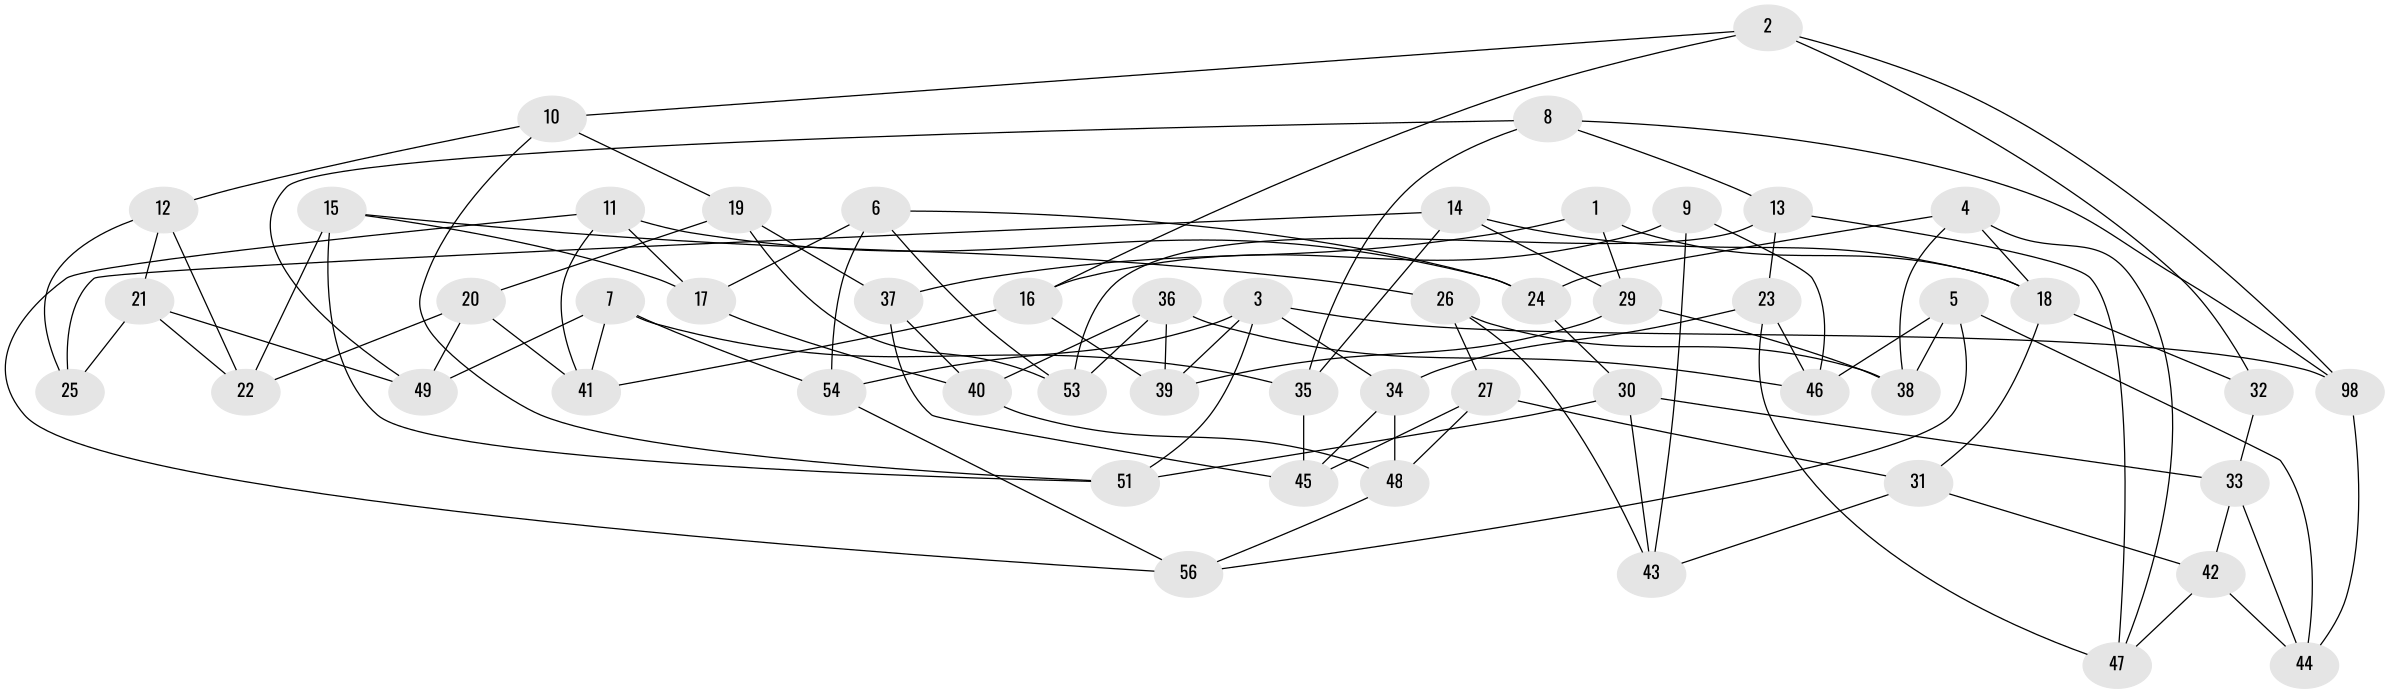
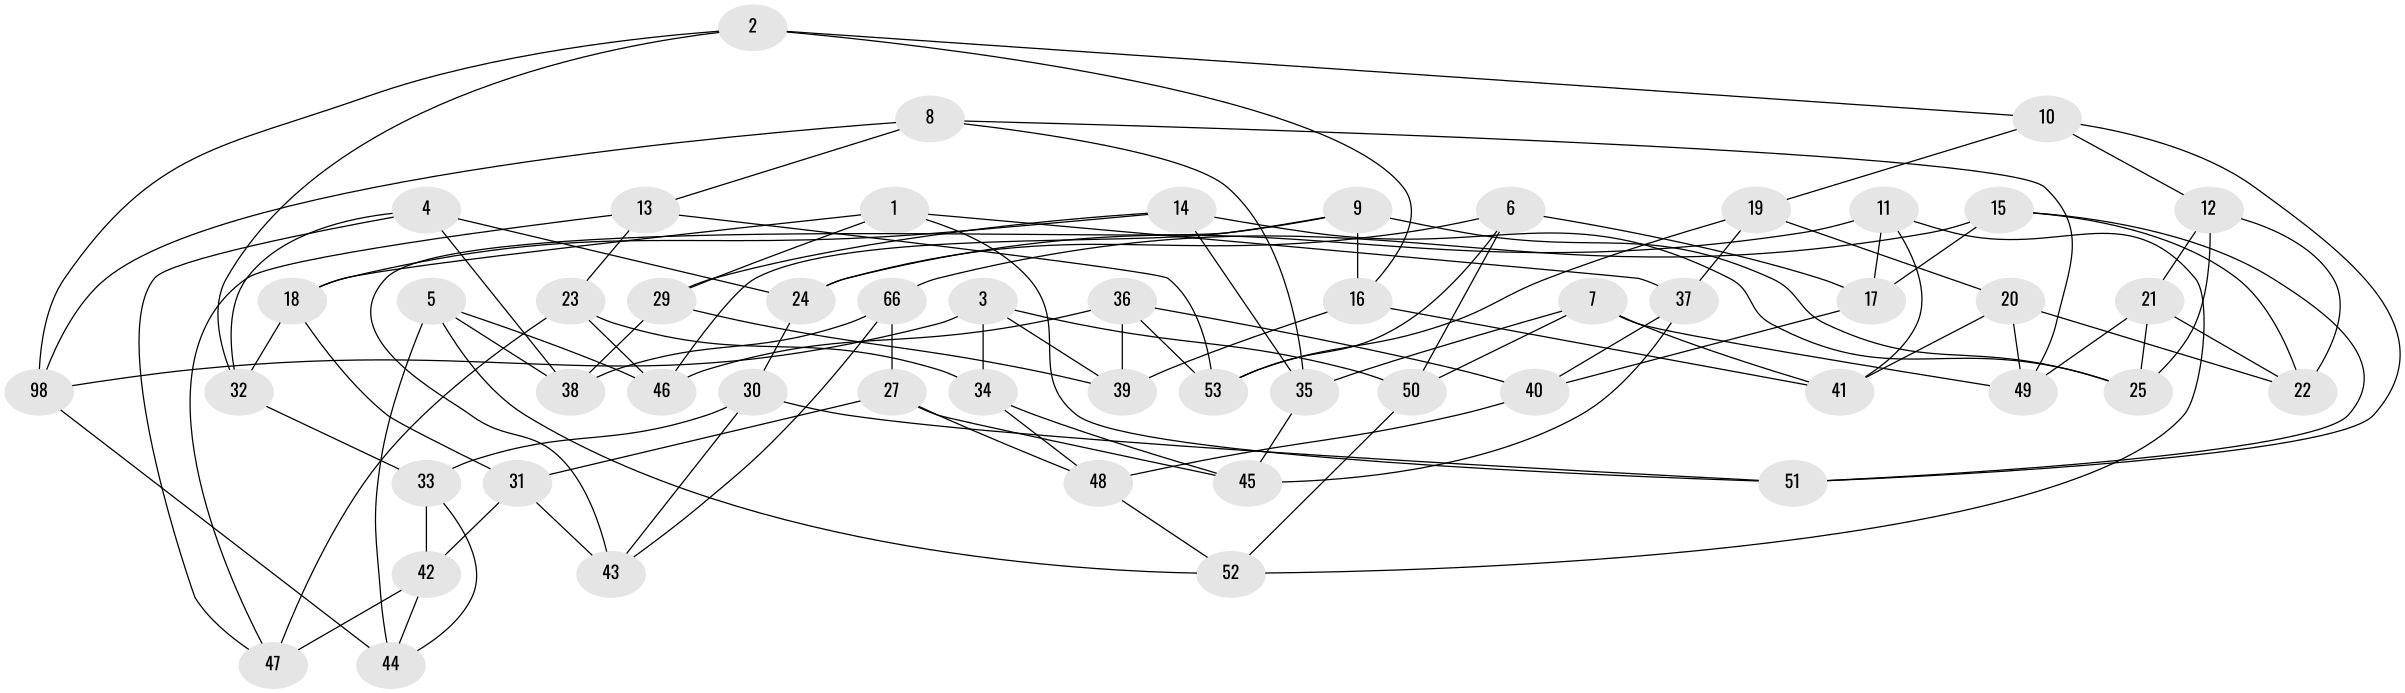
(2009, 259) -> (272, 254)
none -> (1759, 273)
(1445, 301) -> (892, 301)
(832, 392) -> (1412, 392)
(1216, 406) -> (1139, 434)
(1189, 574) -> (1231, 574)
